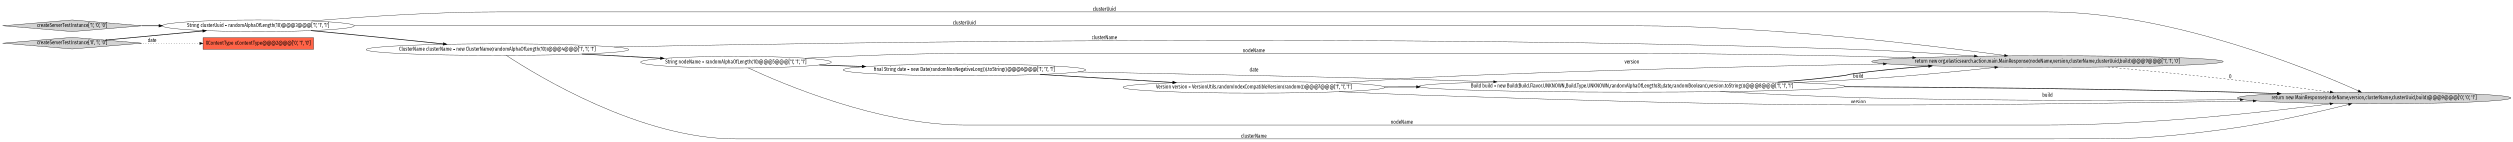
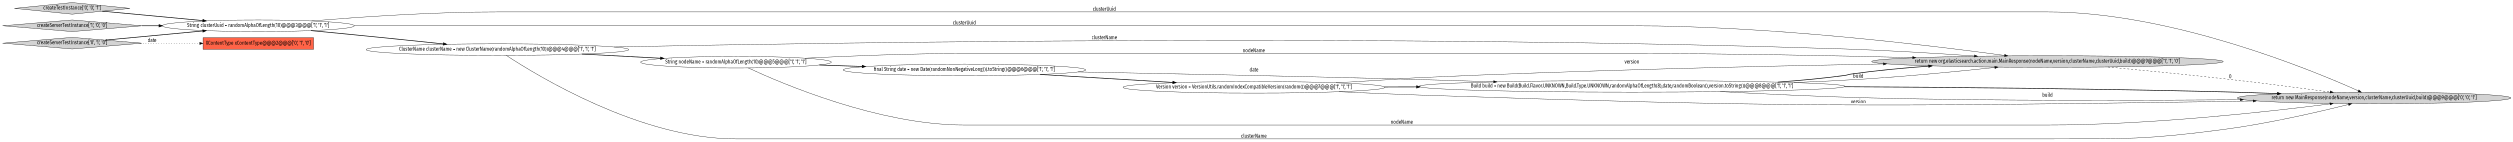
none -> (72, 8)
